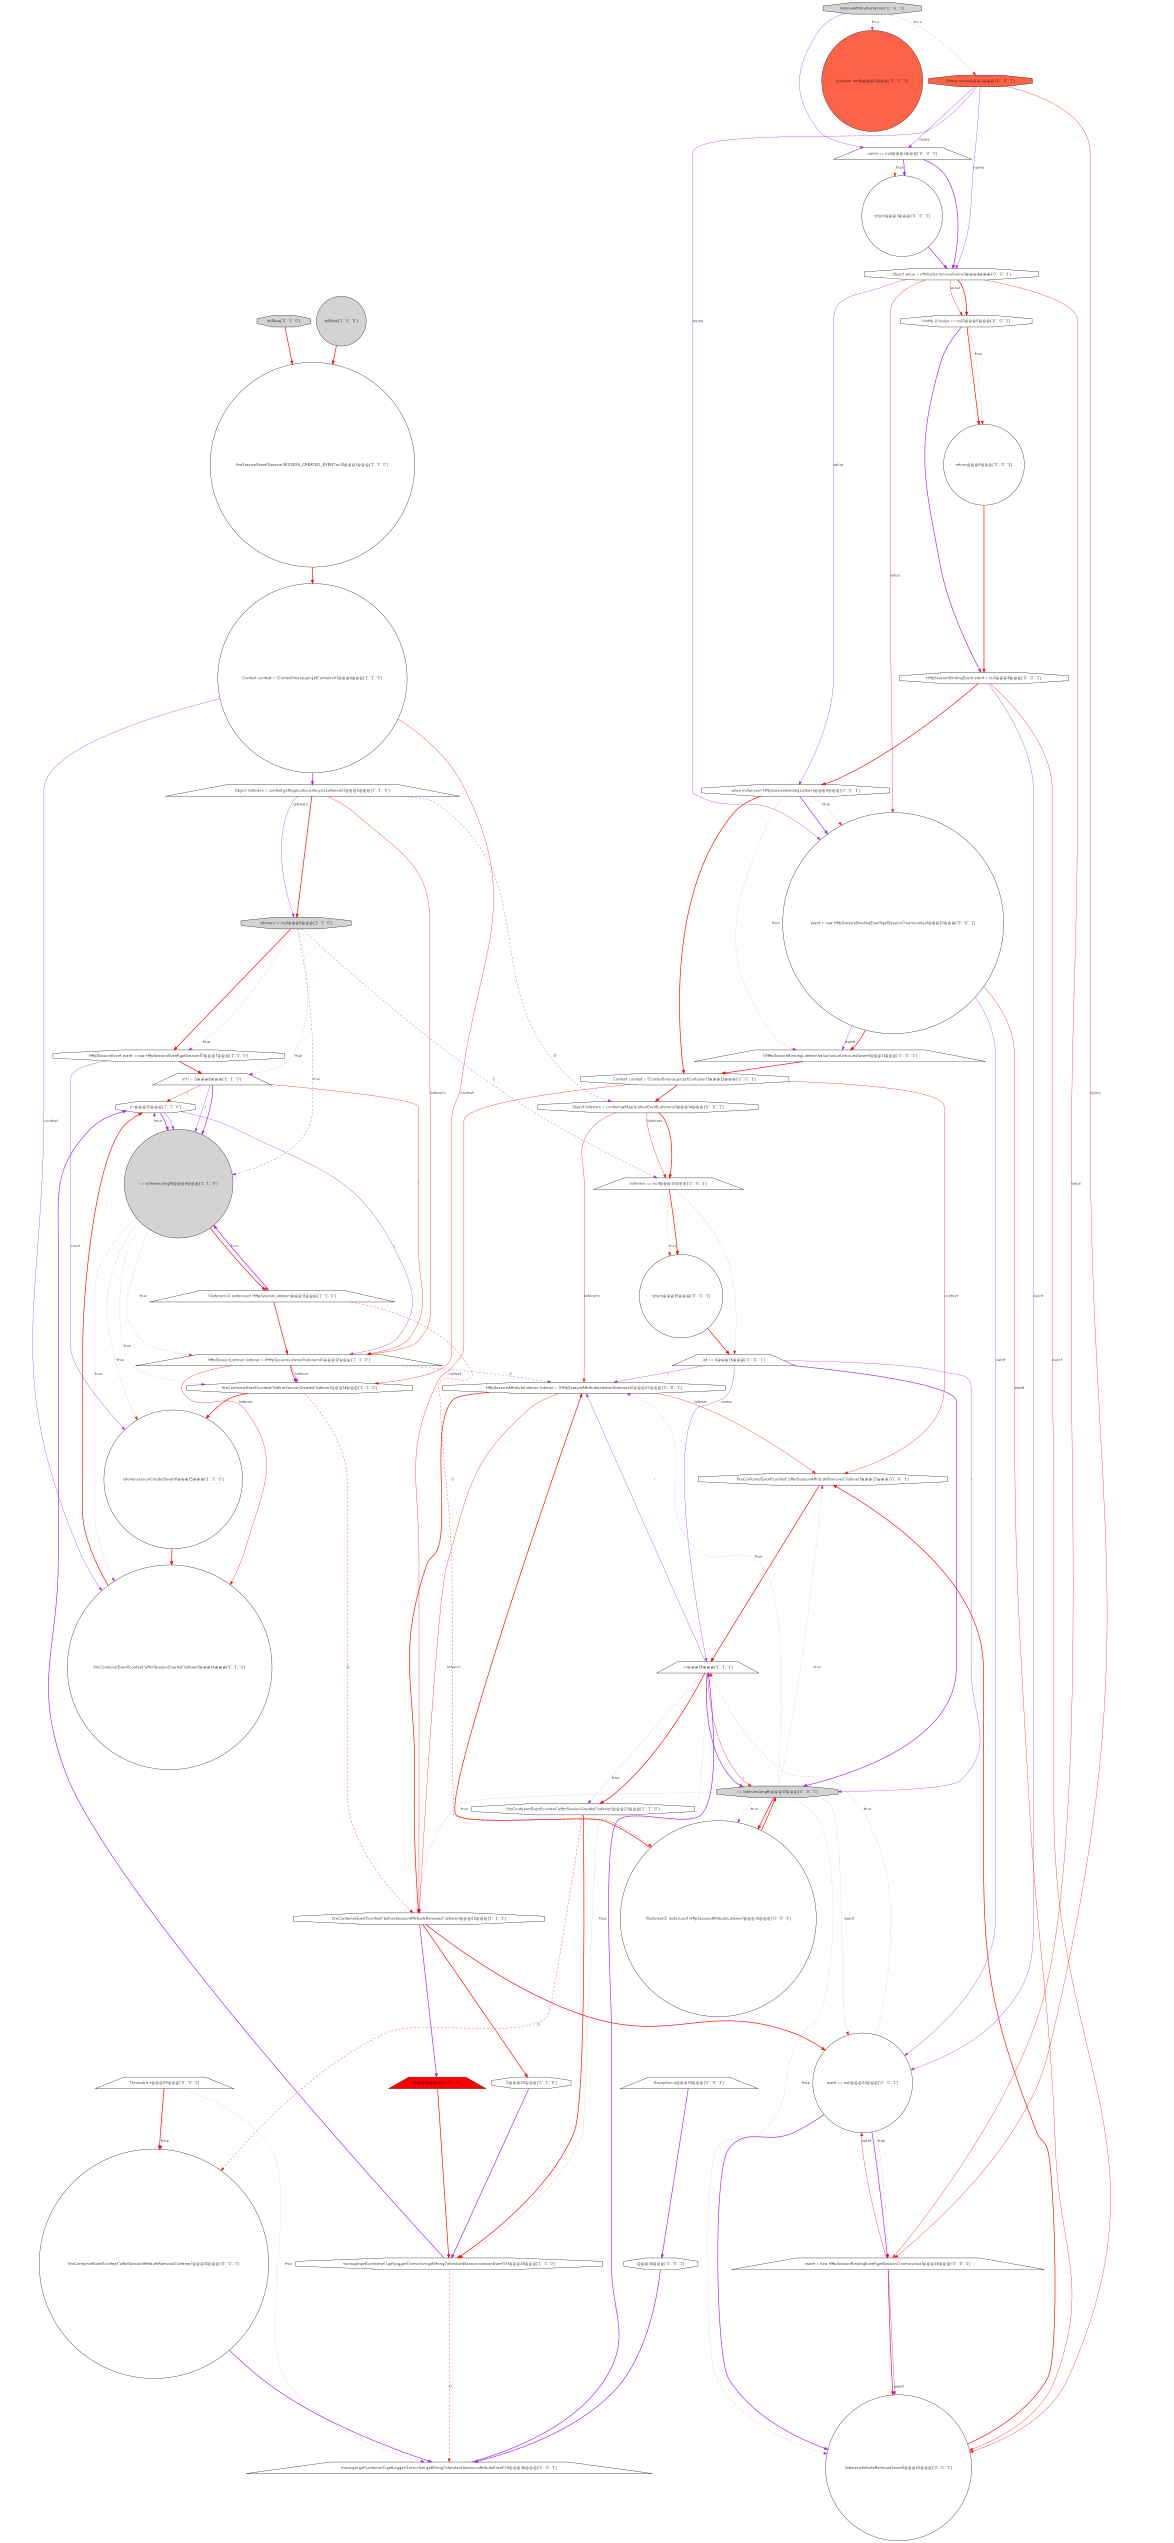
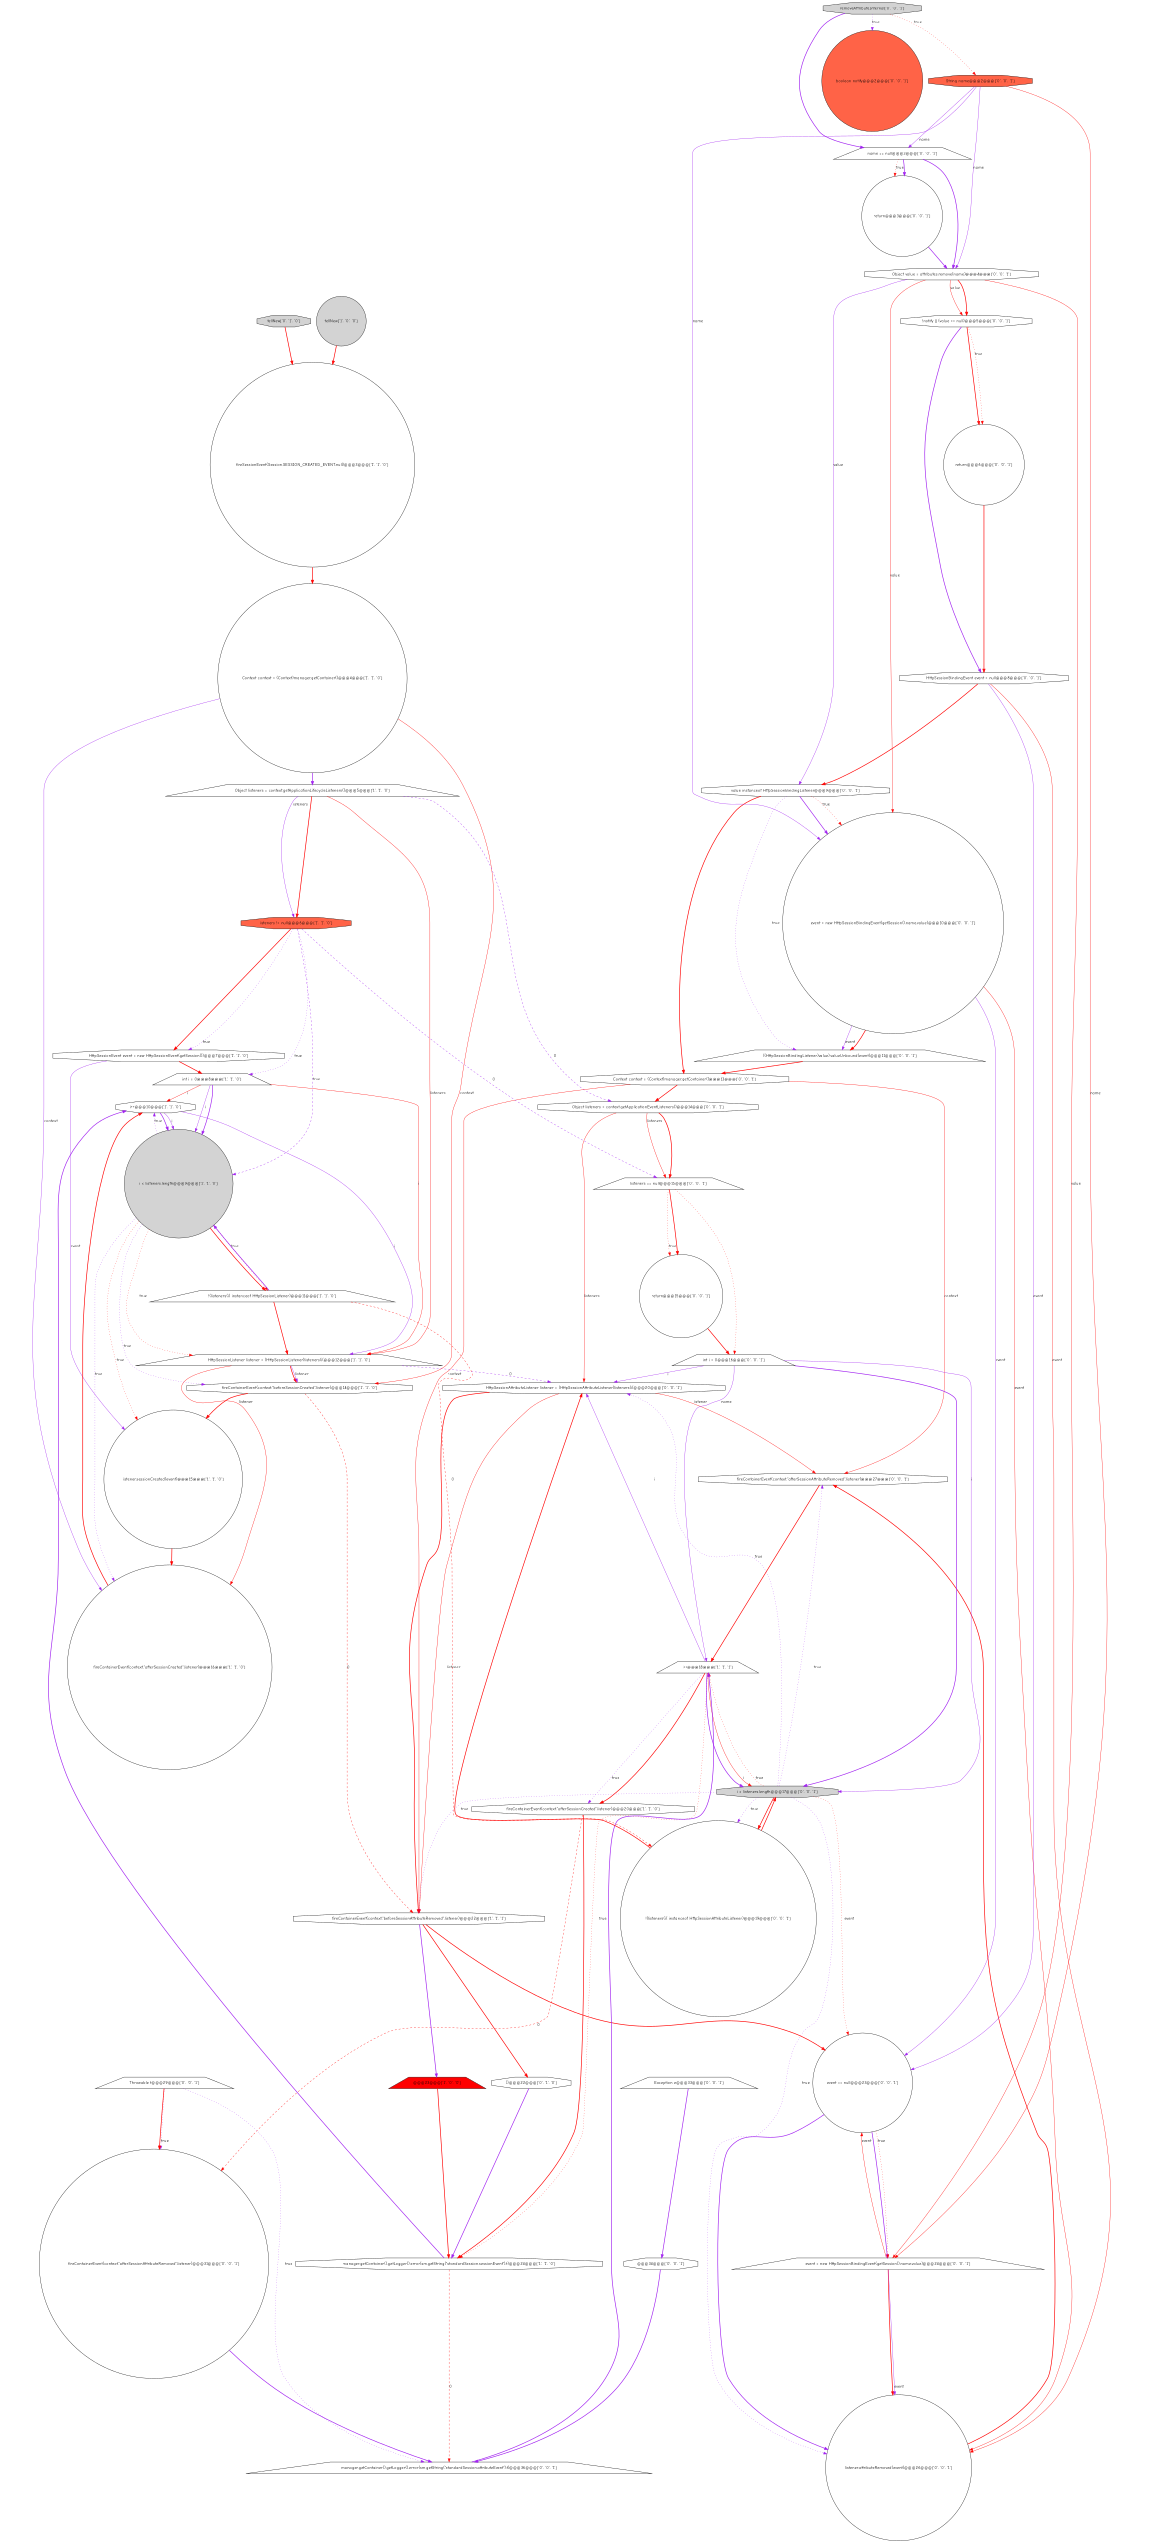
(800, 88) -> (800, 88)
(296, 923) -> (296, 923)
(866, 1818) -> (728, 1736)
